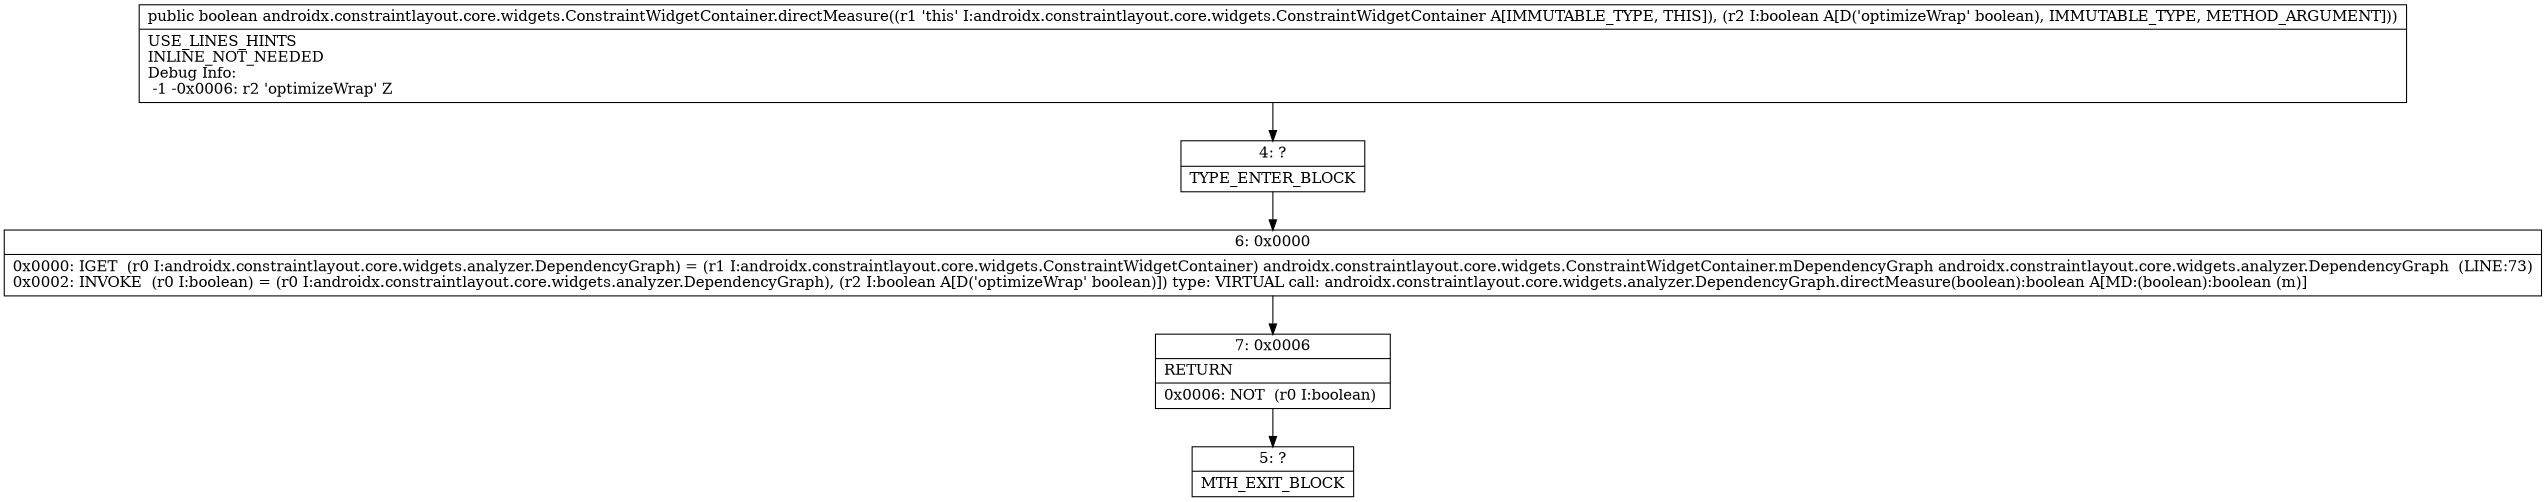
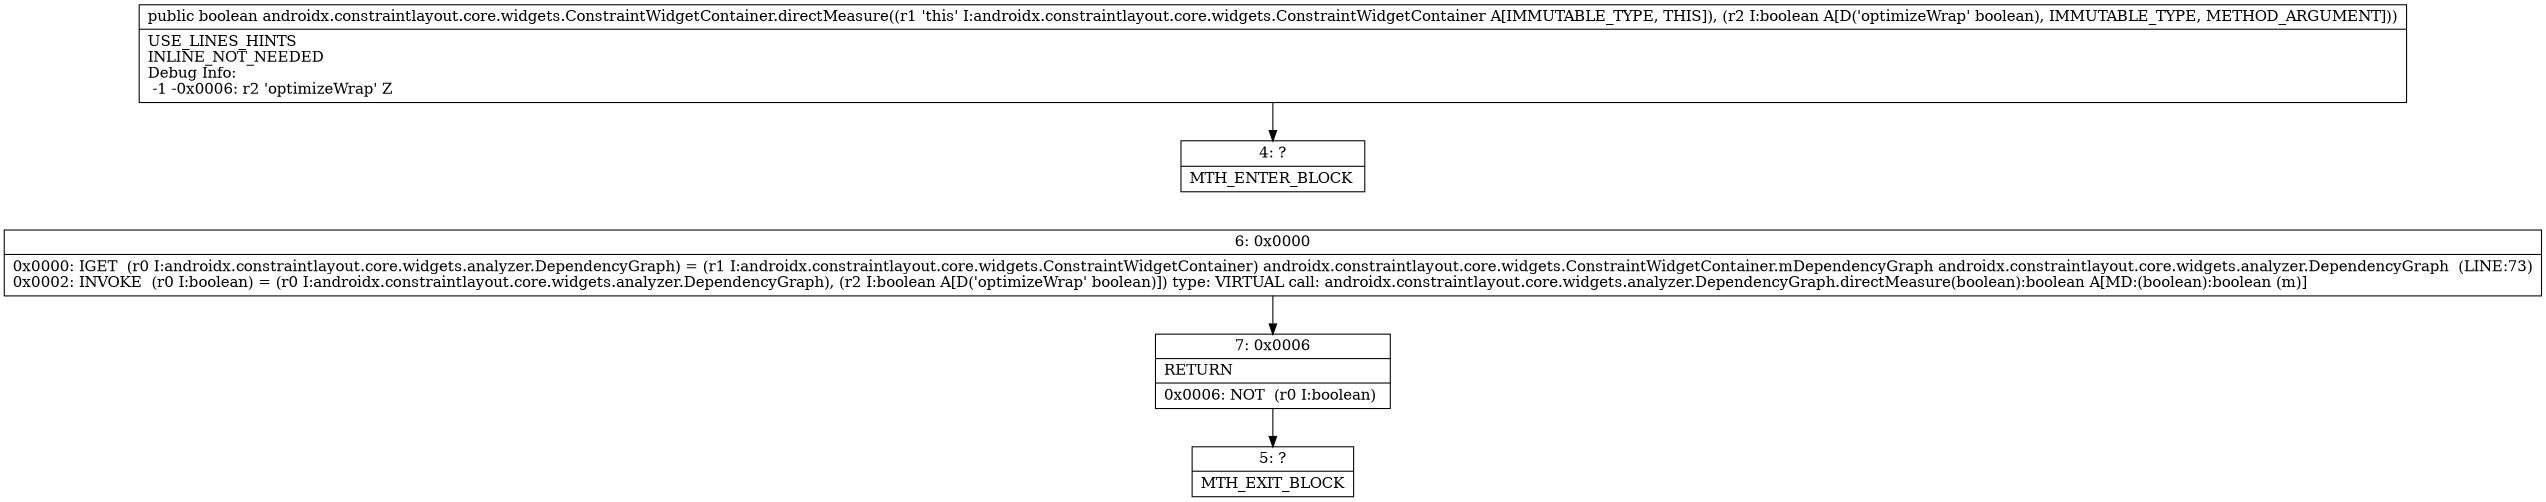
(1273, 178) -> (1271, 178)
(1273, 206) -> none
